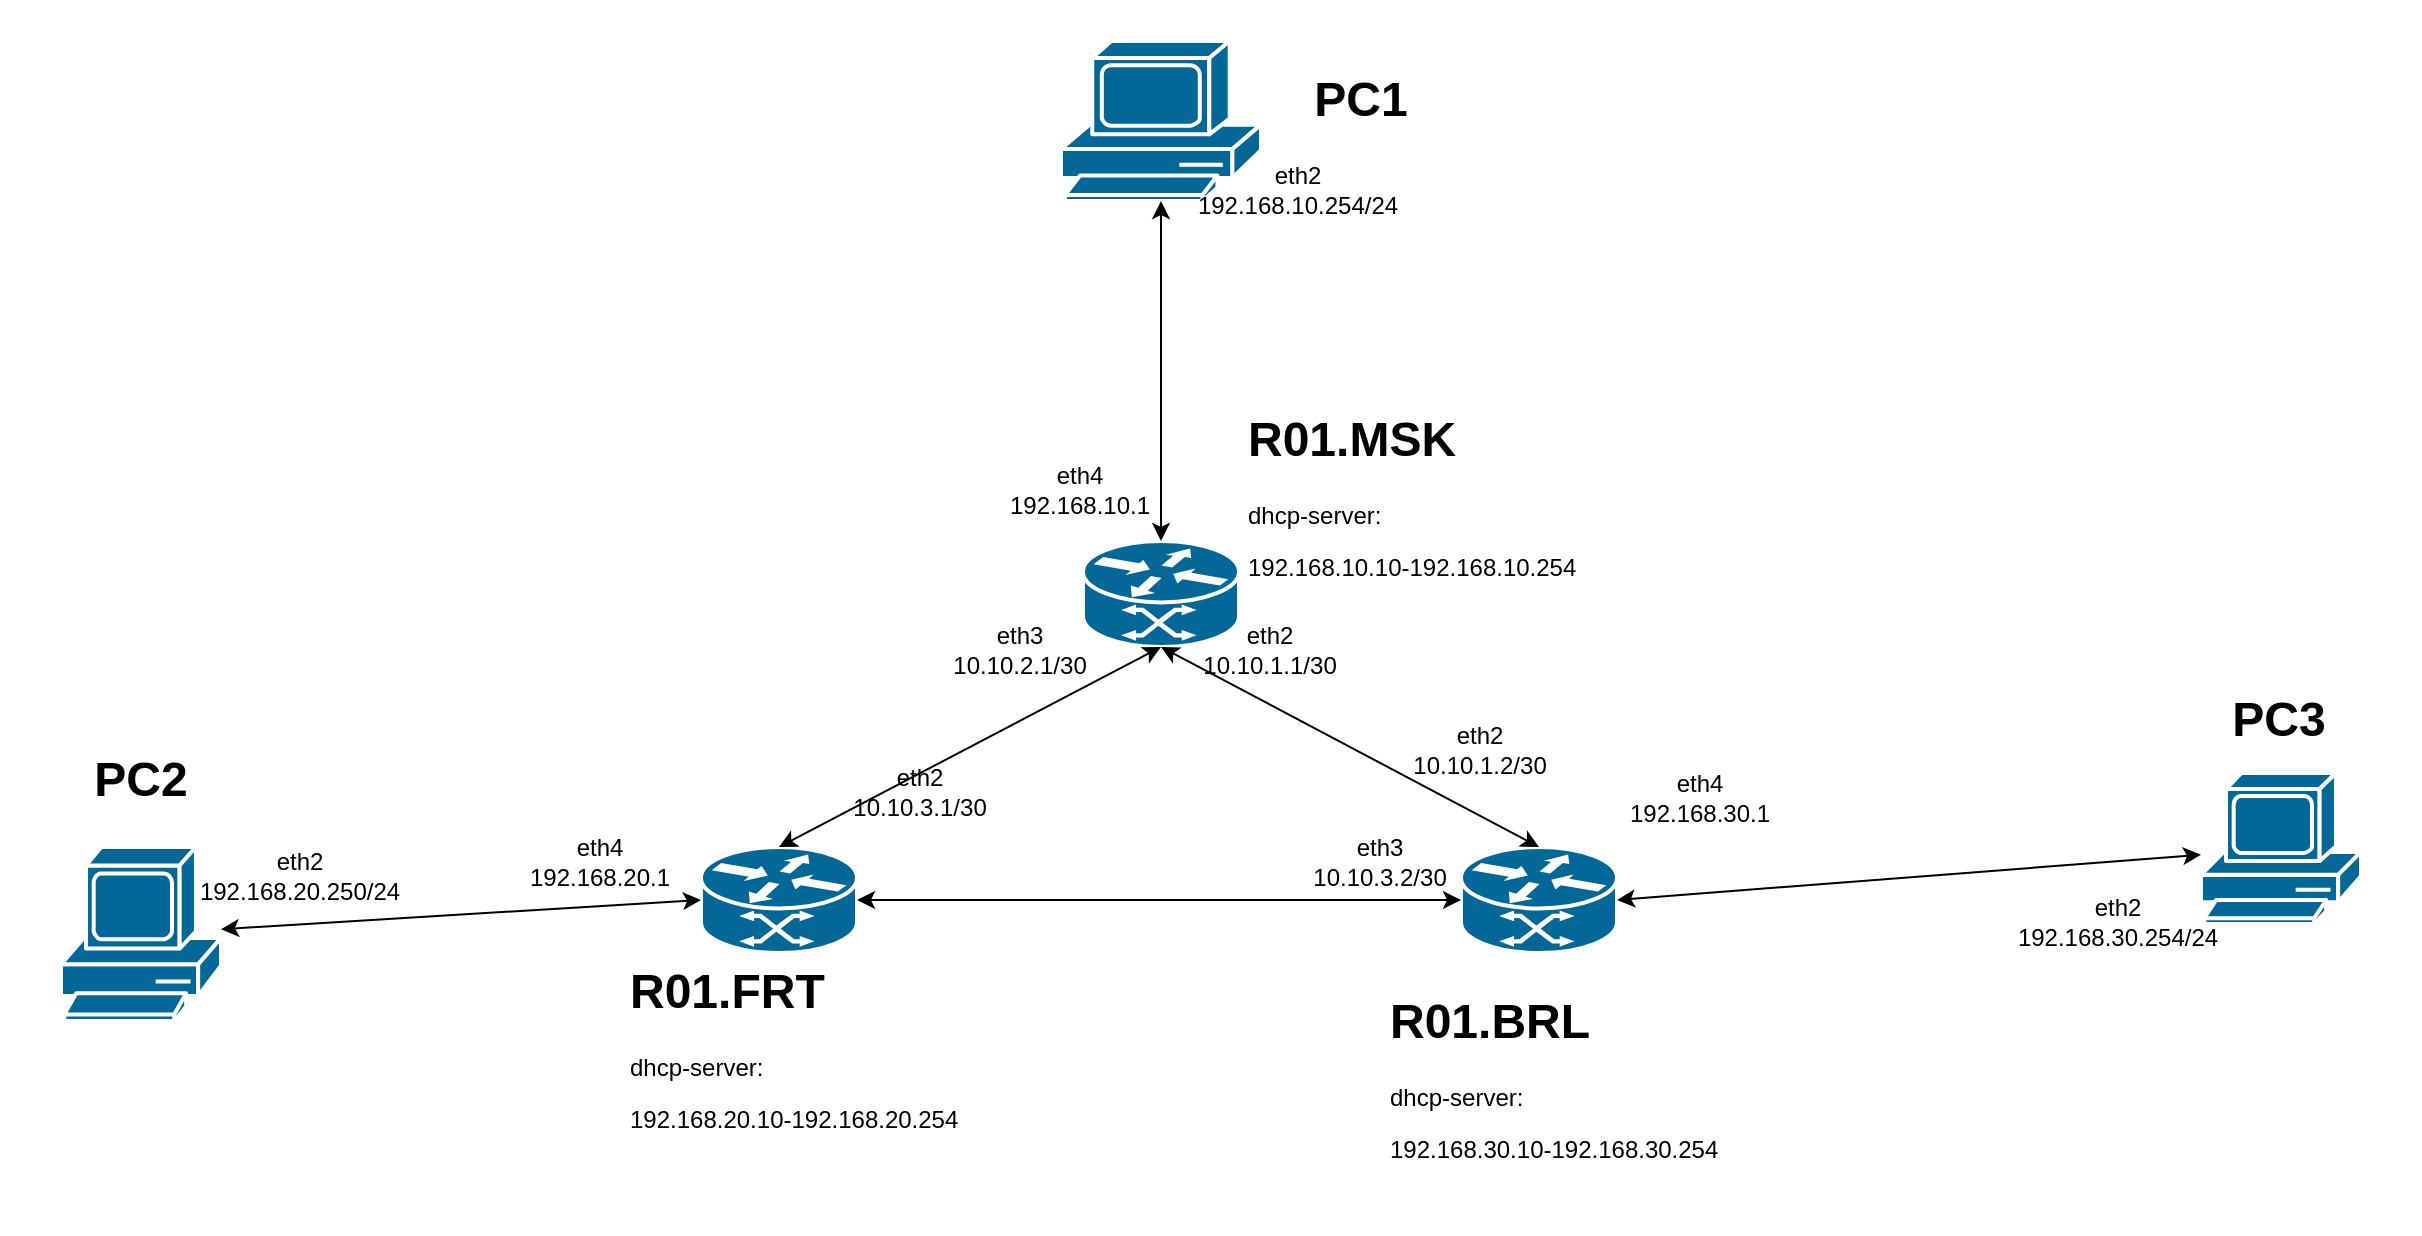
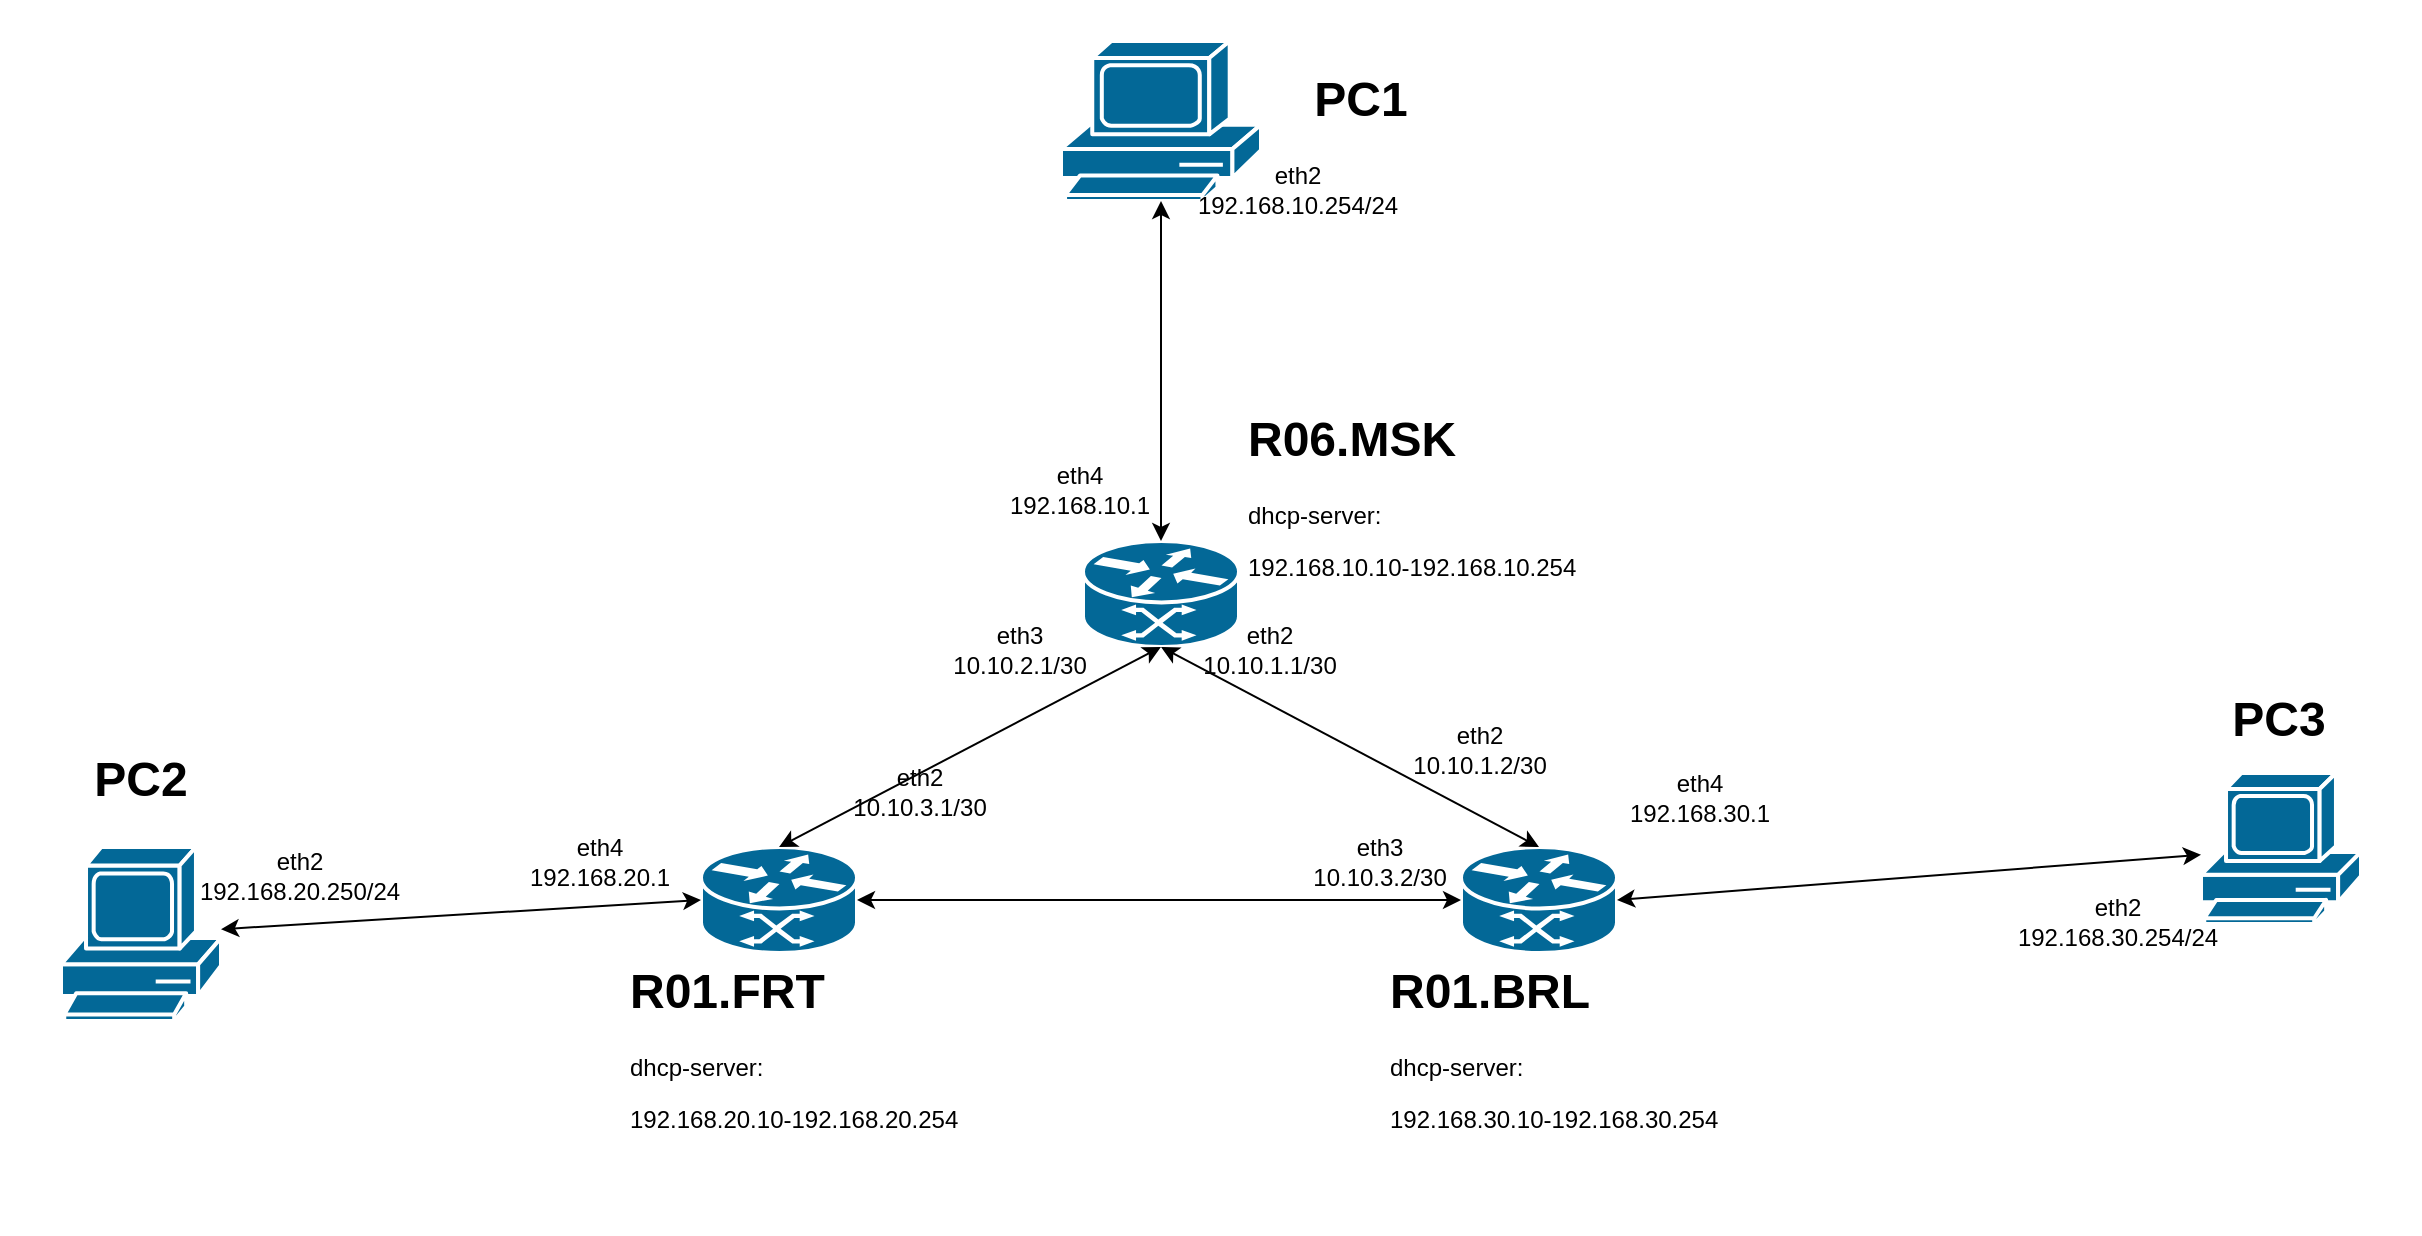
(1418, 424) -> (1418, 424)
(1571, 1103) -> (1571, 1073)
